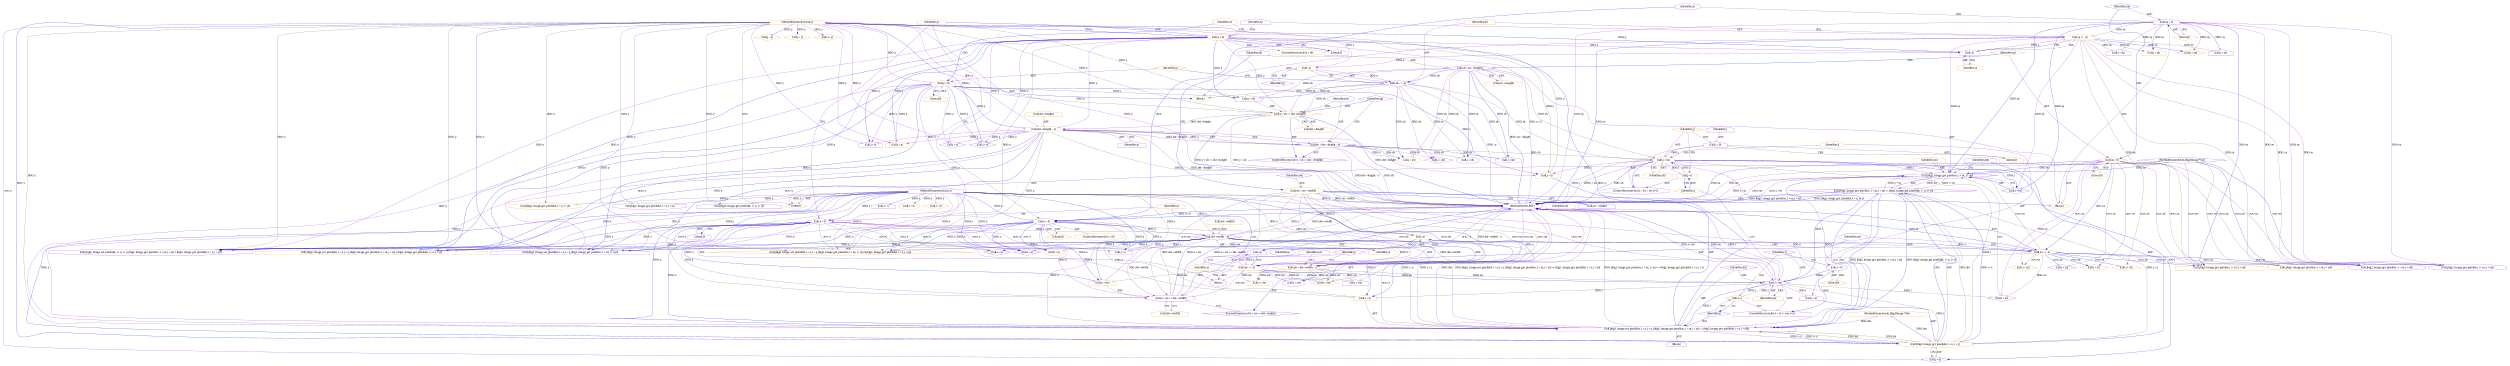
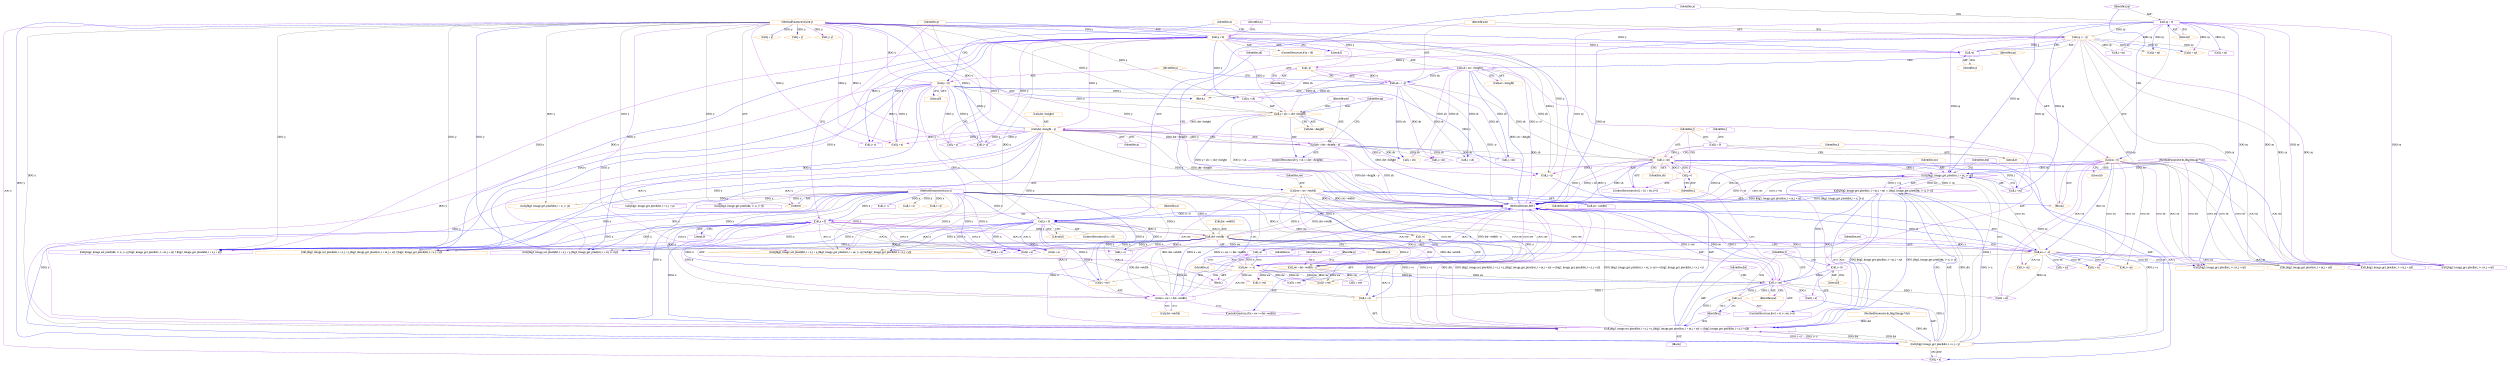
(1341, 91) -> none
(1217, 237) -> (1217, 237)
